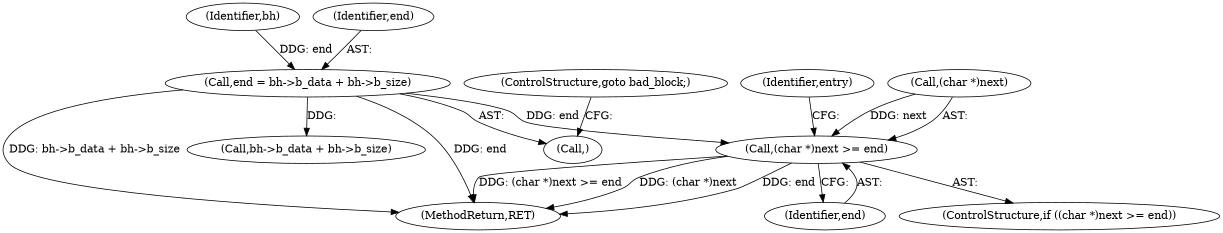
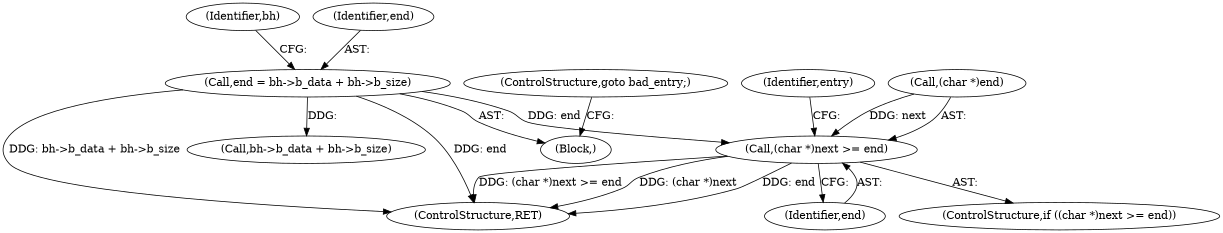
(306, 50) -> (295, 50)
(596, 83) -> (596, 83)
(959, 83) -> (957, 83)
(573, 150) -> (576, 150)
(478, 216) -> (478, 216)
